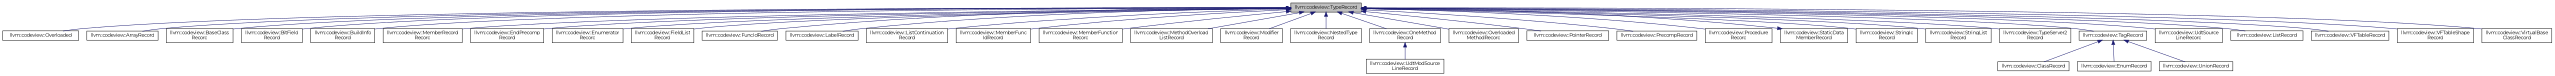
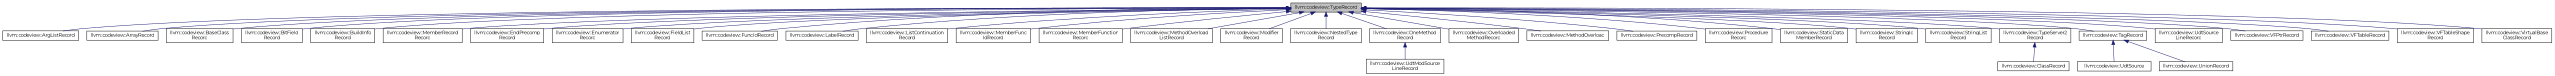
(1570, 13) -> (1573, 14)
(41, 36) -> (41, 36)
(1568, 36) -> (1568, 36)
(2267, 36) -> (2267, 36)
(2071, 52) -> (2034, 55)
(2114, 66) -> (2114, 66)
